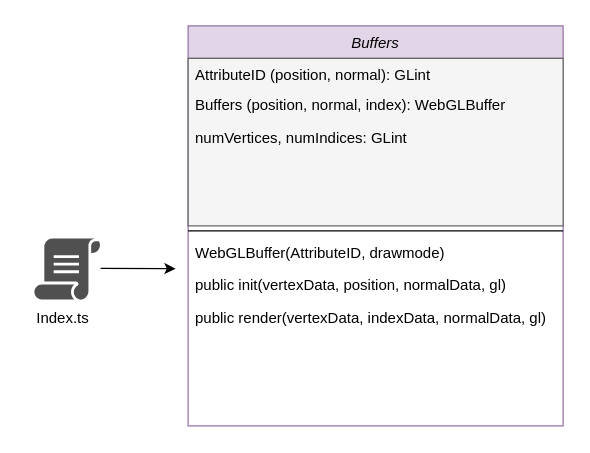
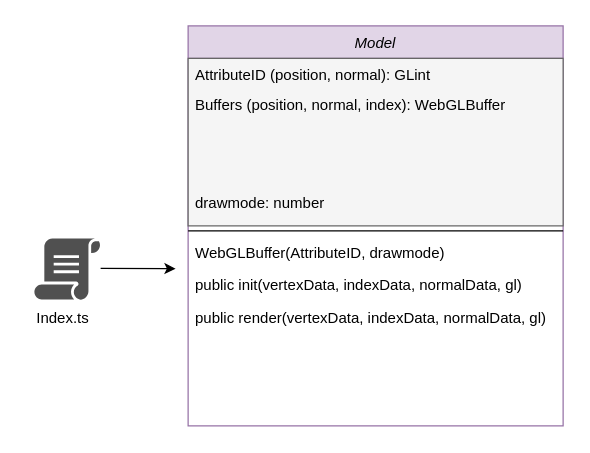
(375, 43) -> (375, 43)
(376, 137) -> none
none -> (376, 202)
(372, 285) -> (378, 285)
